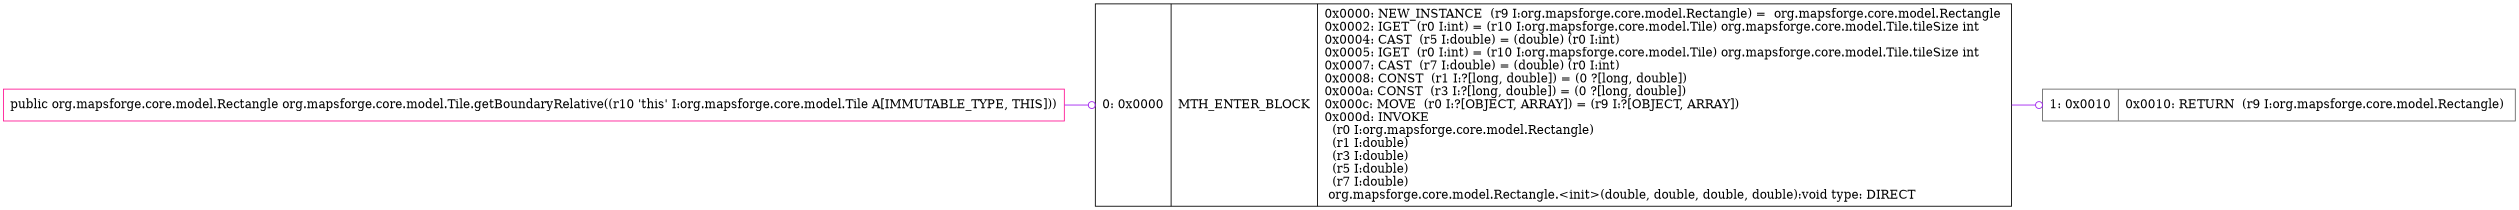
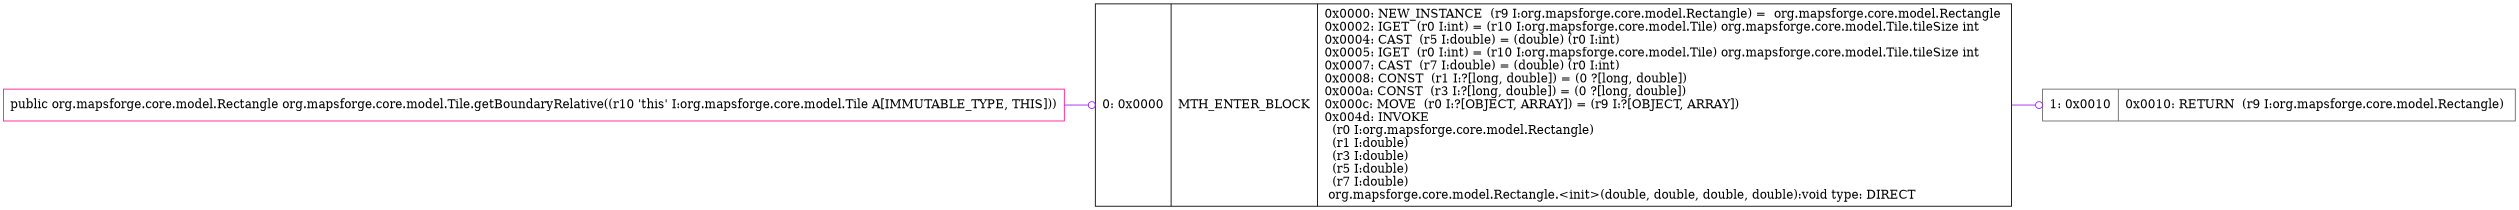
(1381, 118) -> (1381, 118)
